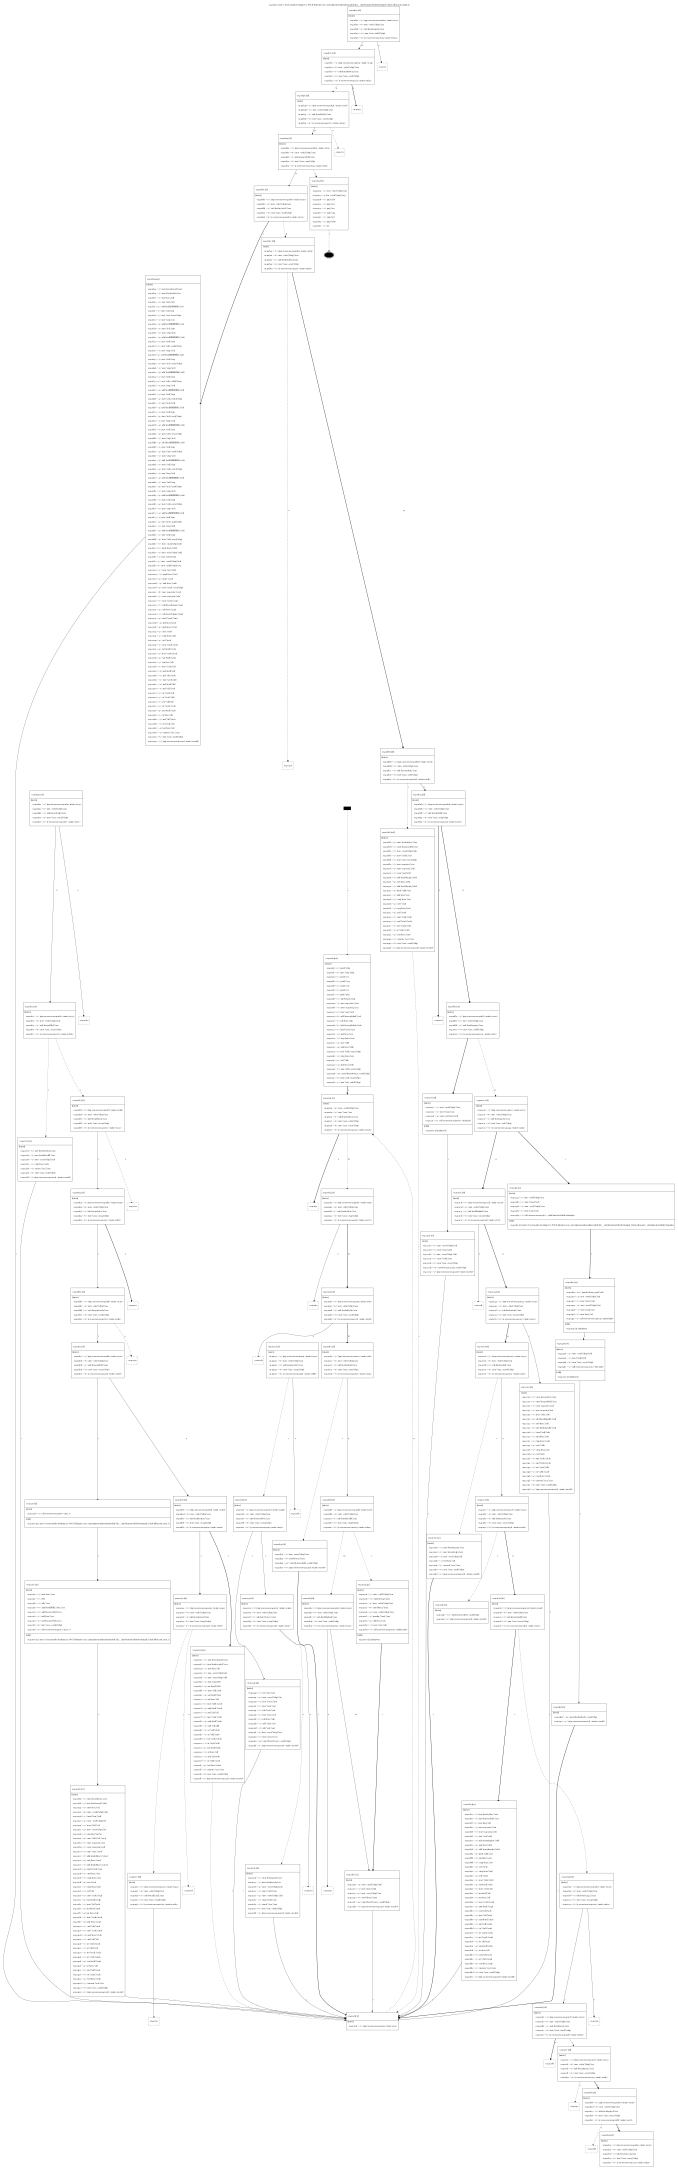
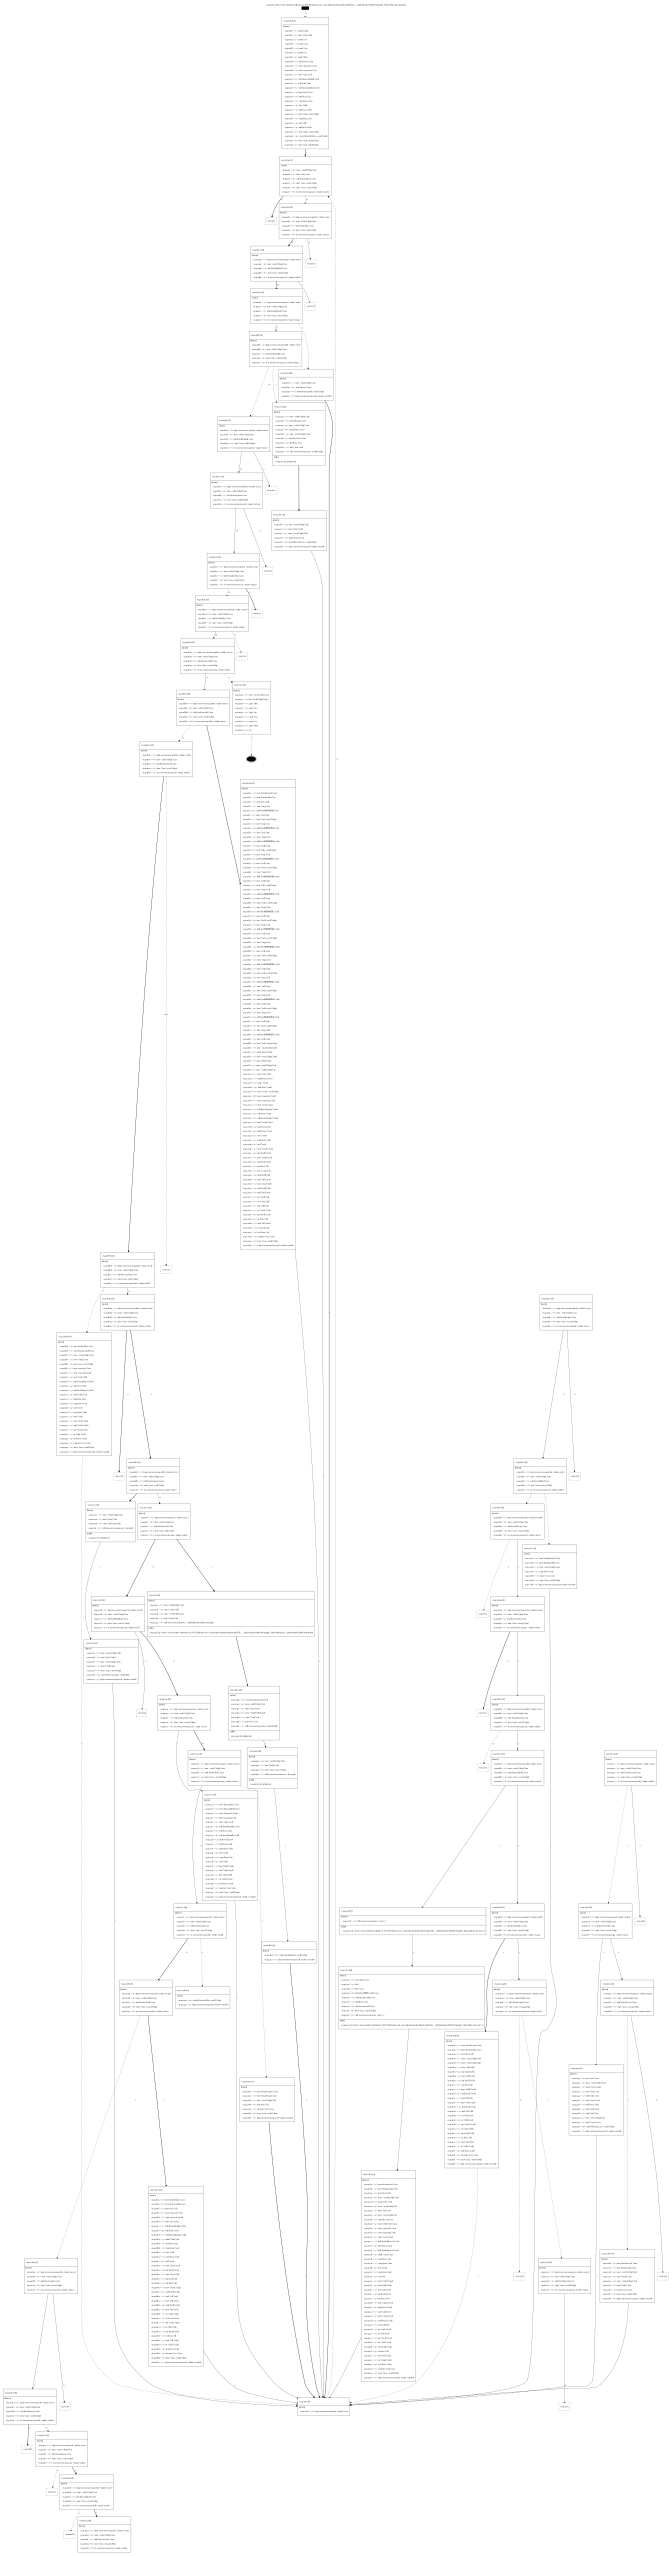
(350, 1750) -> (240, 462)
